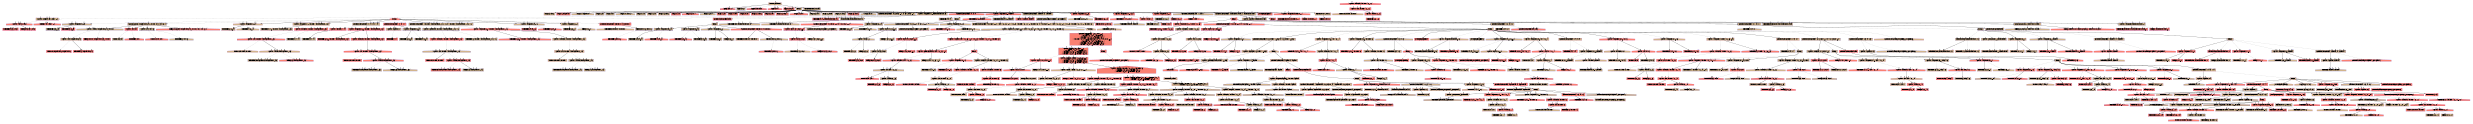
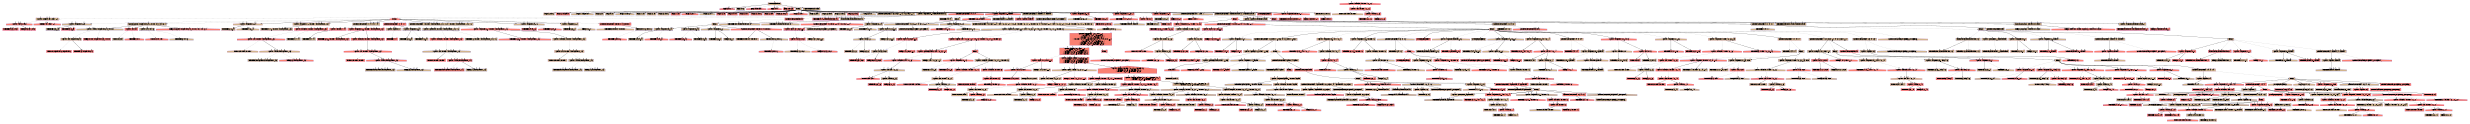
none -> (1380, 19)
